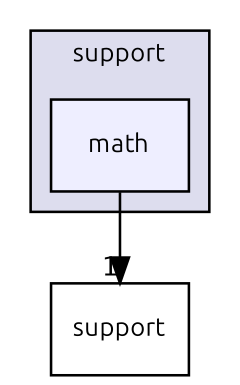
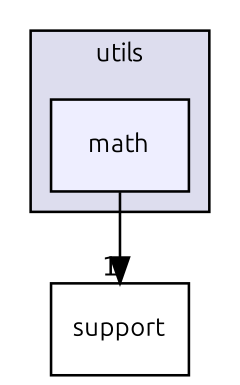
(120, 55) -> (120, 55)
